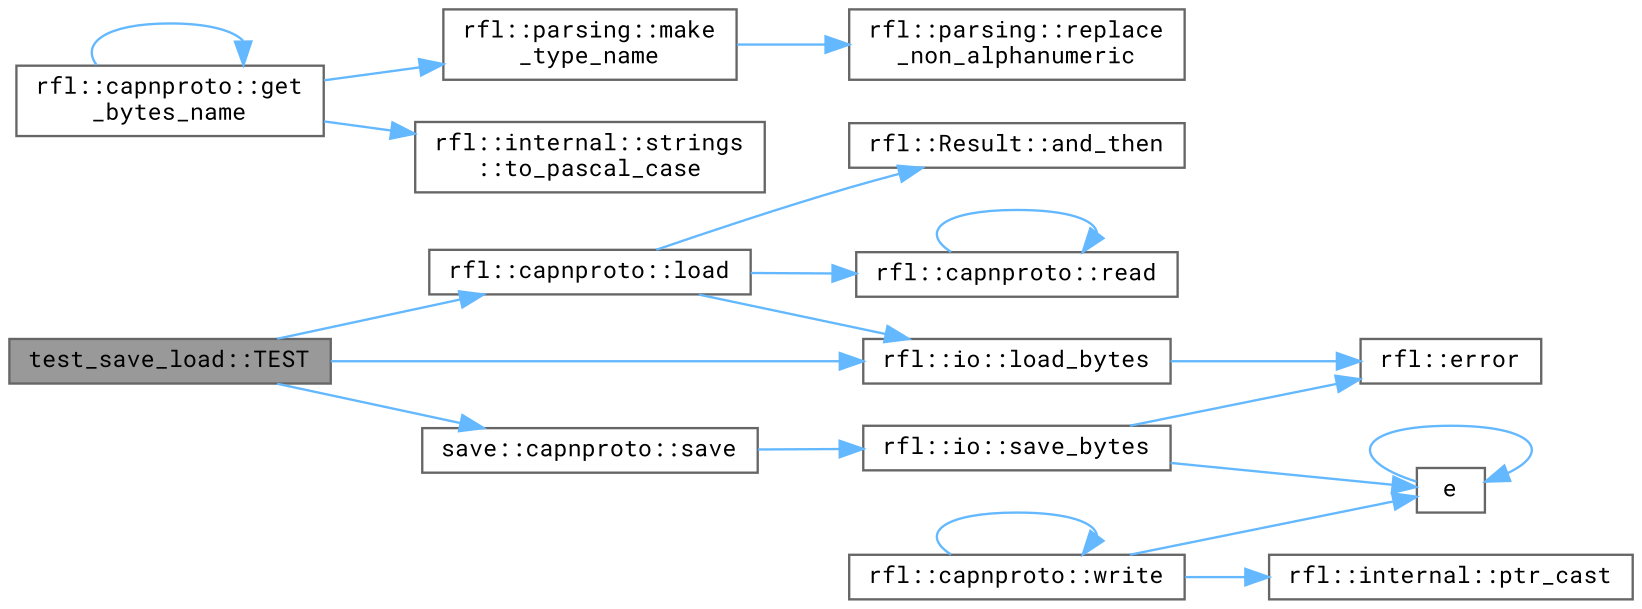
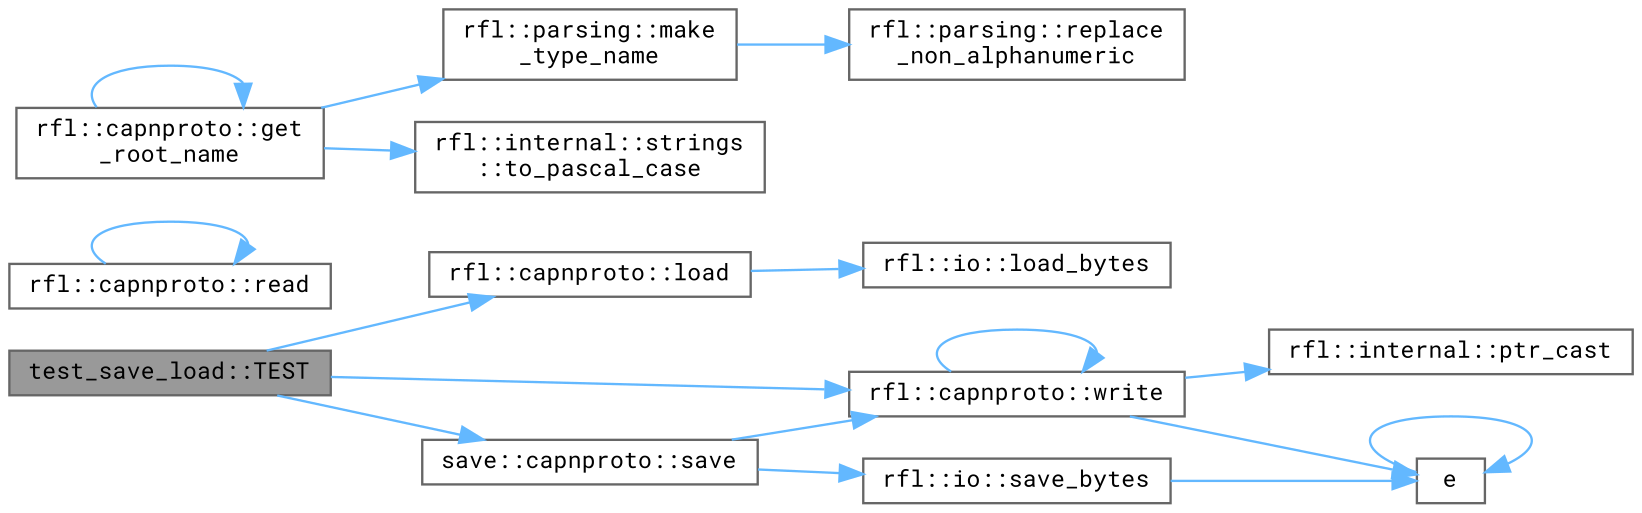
(170, 101) -> (170, 143)
(1017, 145) -> none
(792, 273) -> none
(585, 361) -> (578, 383)
(1451, 361) -> none
none -> (792, 430)
